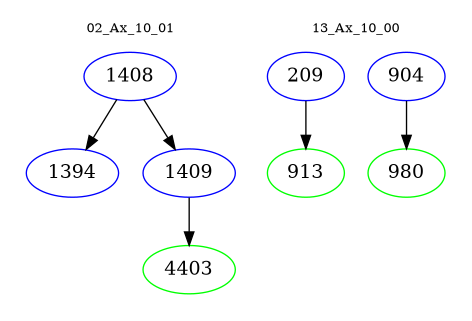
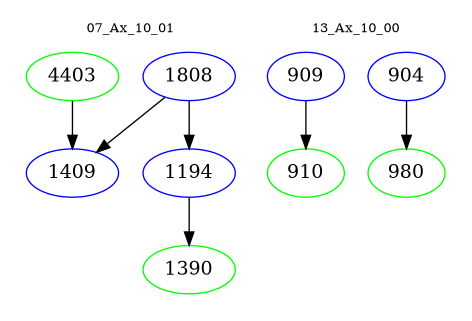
(131, 29) -> (131, 29)
(130, 76) -> (189, 76)
(306, 76) -> (306, 76)
(72, 173) -> (189, 173)
(306, 173) -> (306, 173)
(189, 215) -> (72, 118)
none -> (189, 270)
